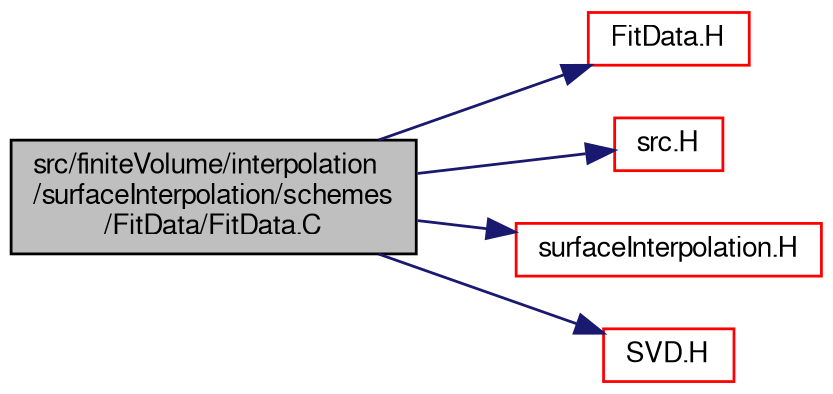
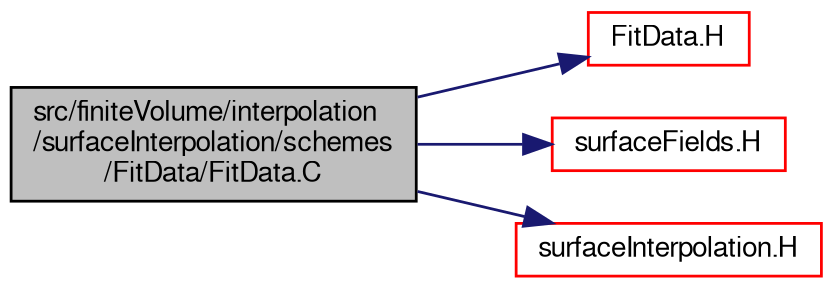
(669, 144) -> (669, 144)
(669, 355) -> none
